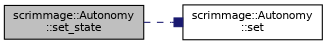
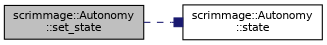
(253, 22) -> (253, 22)
